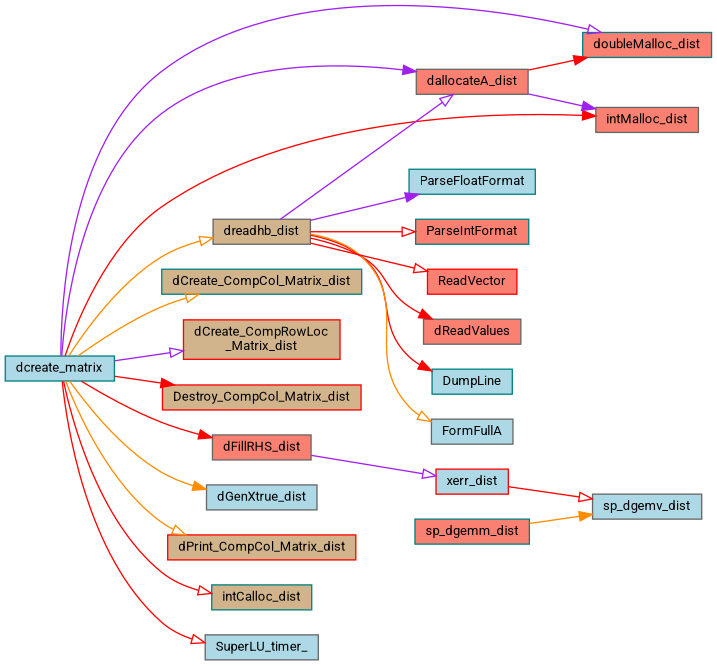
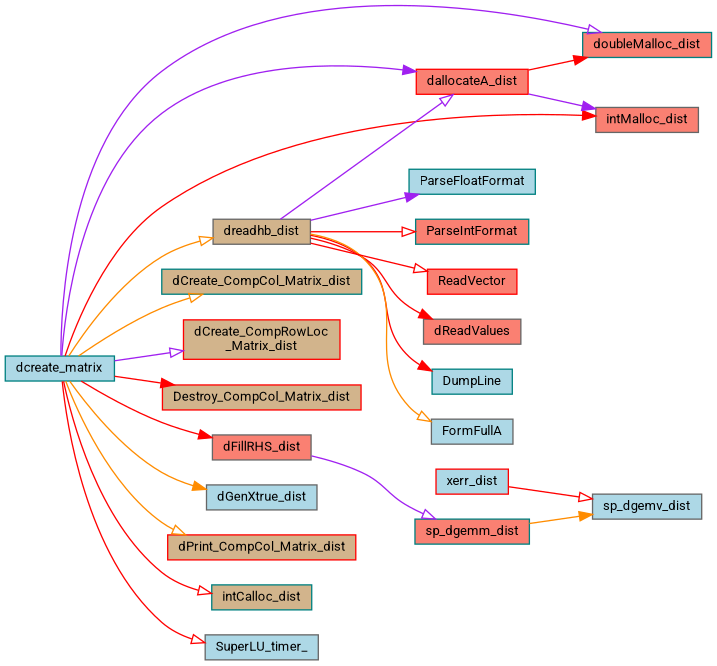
(472, 82) -> (472, 82)
(367, 465) -> (371, 478)
